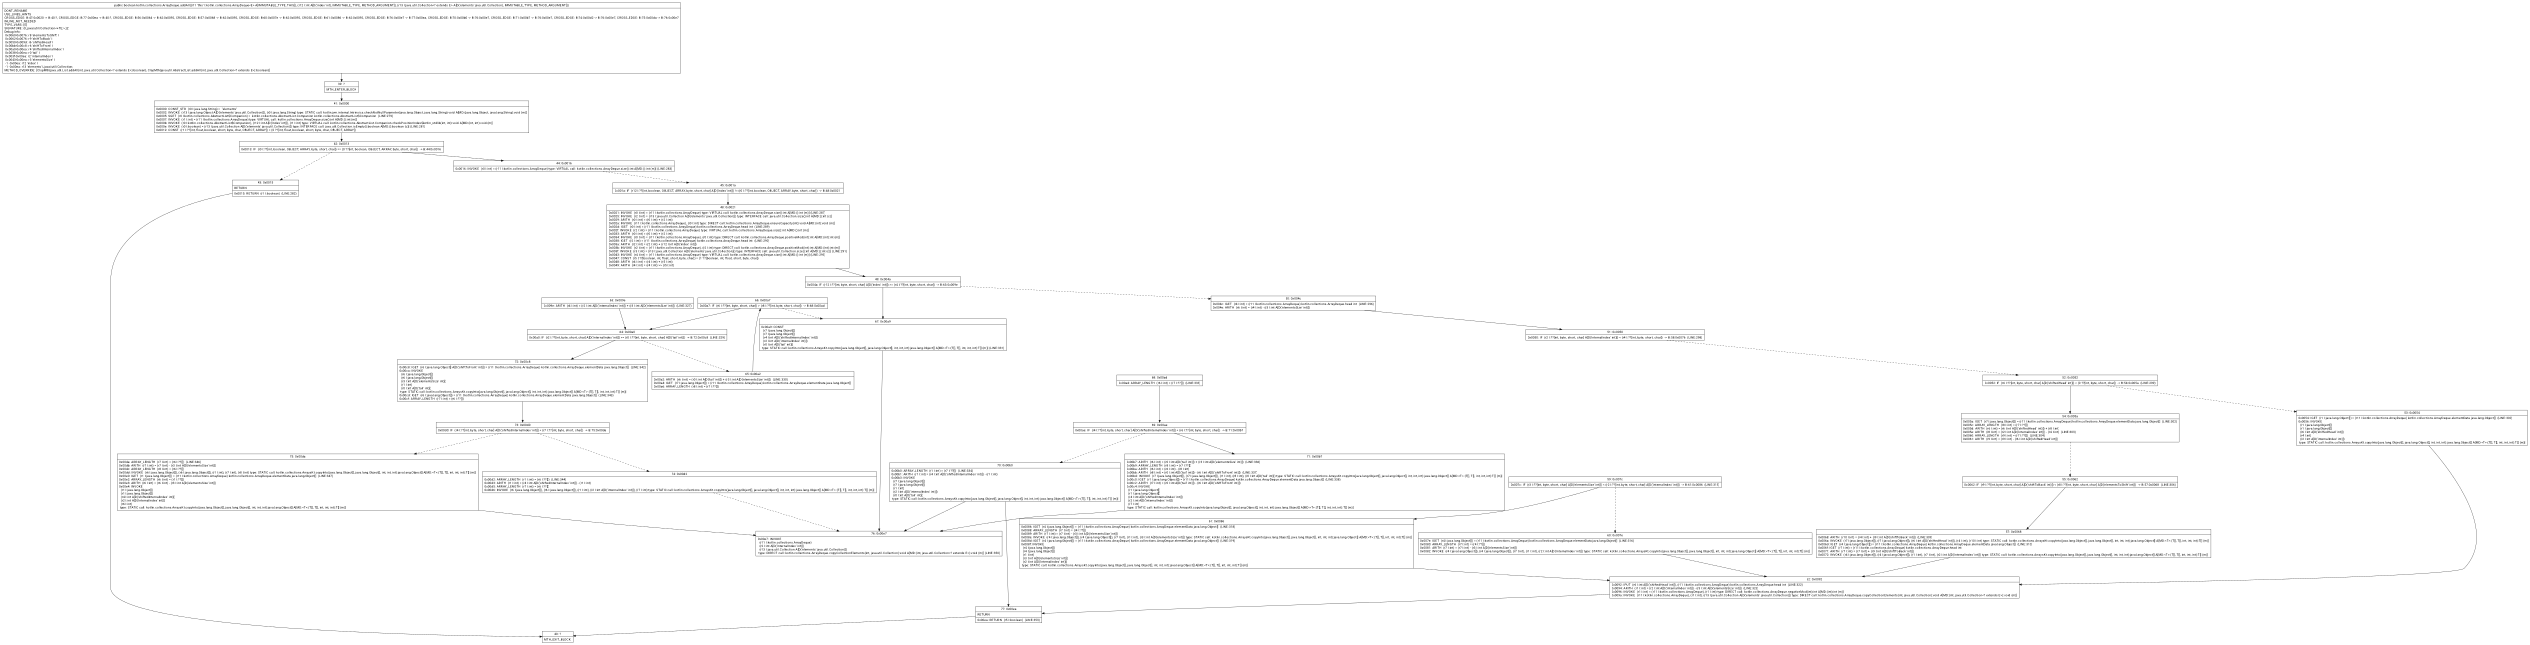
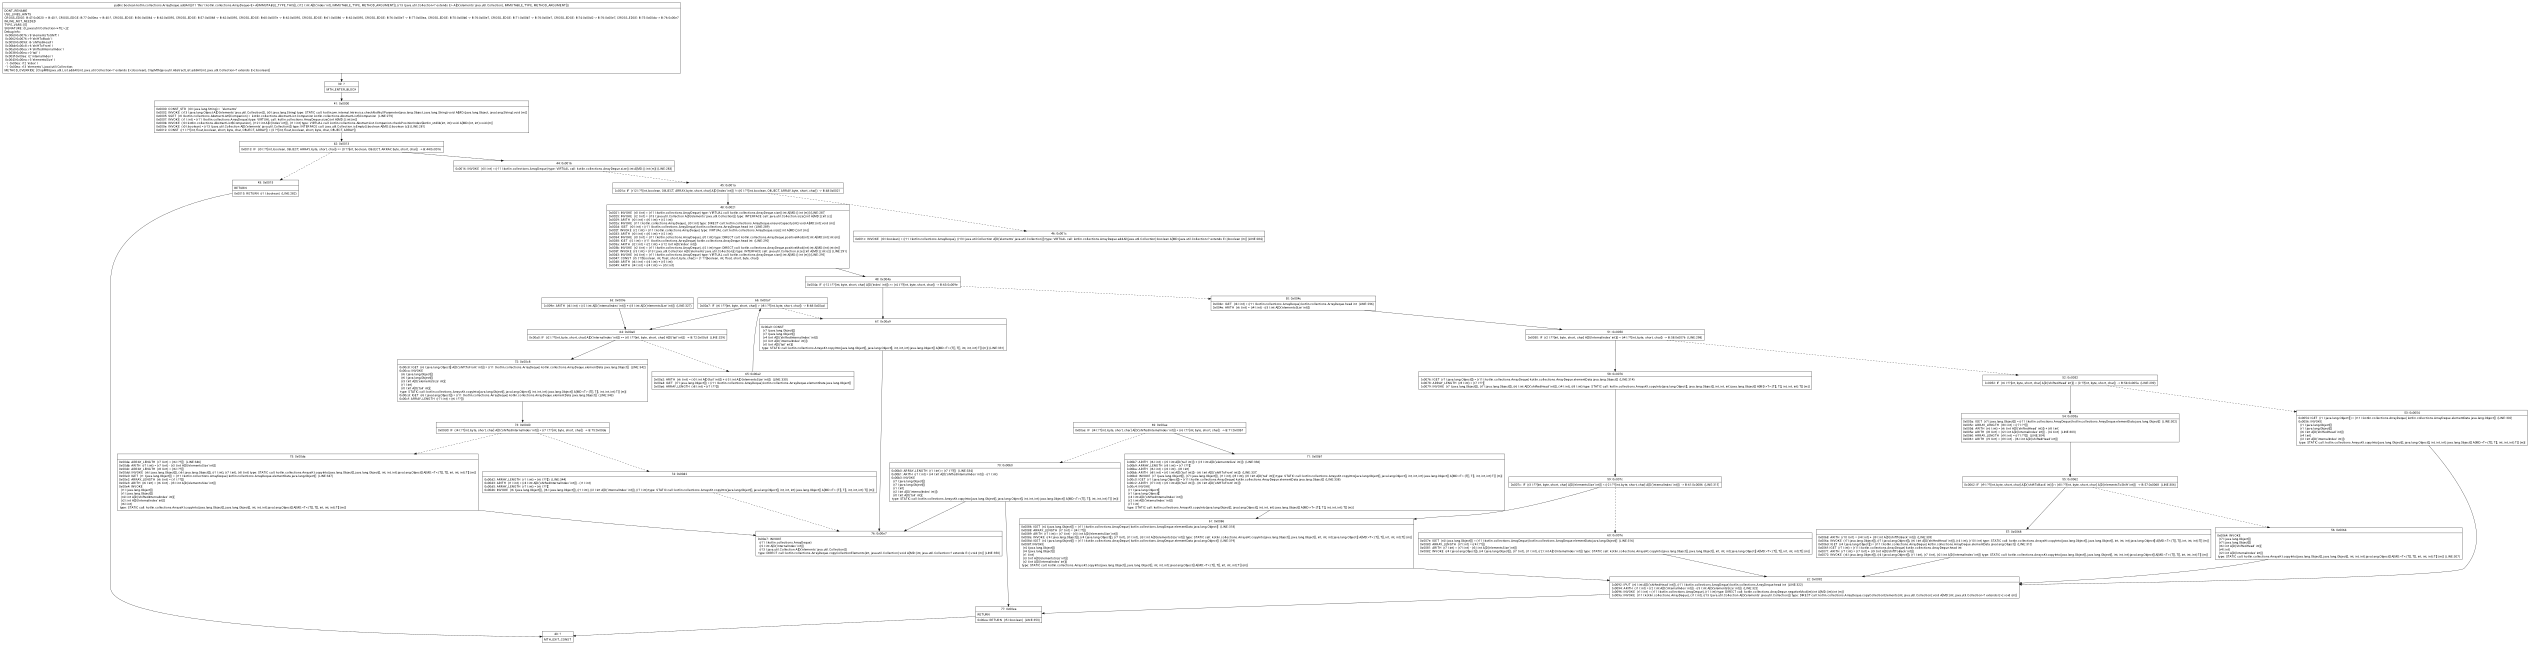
none -> (1059, 236)
(1160, 380) -> none
none -> (1615, 380)
(2070, 458) -> (2070, 458)
(1033, 517) -> (1264, 514)
none -> (2339, 544)
(557, 640) -> (558, 640)
